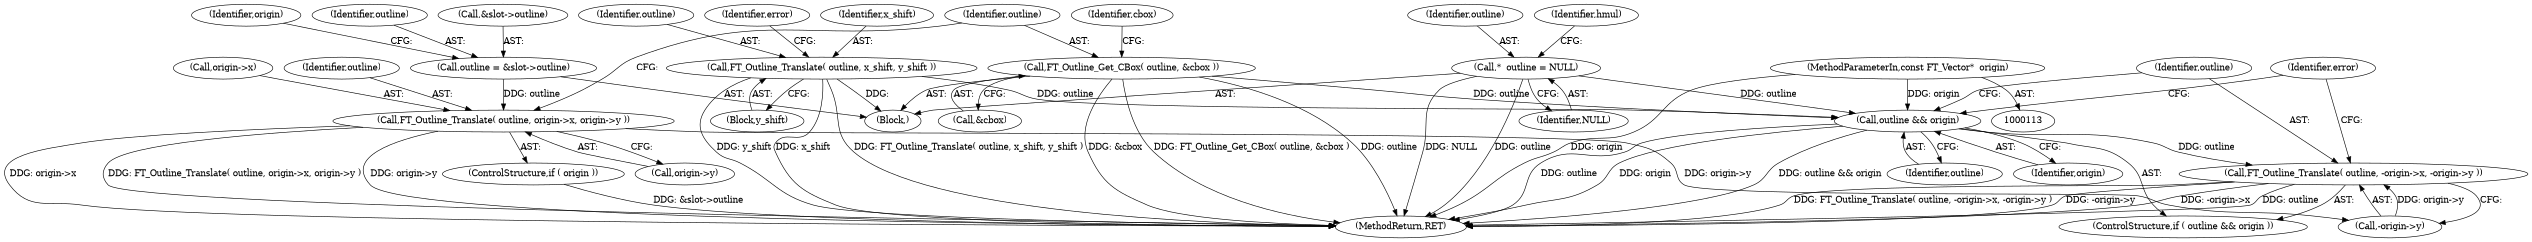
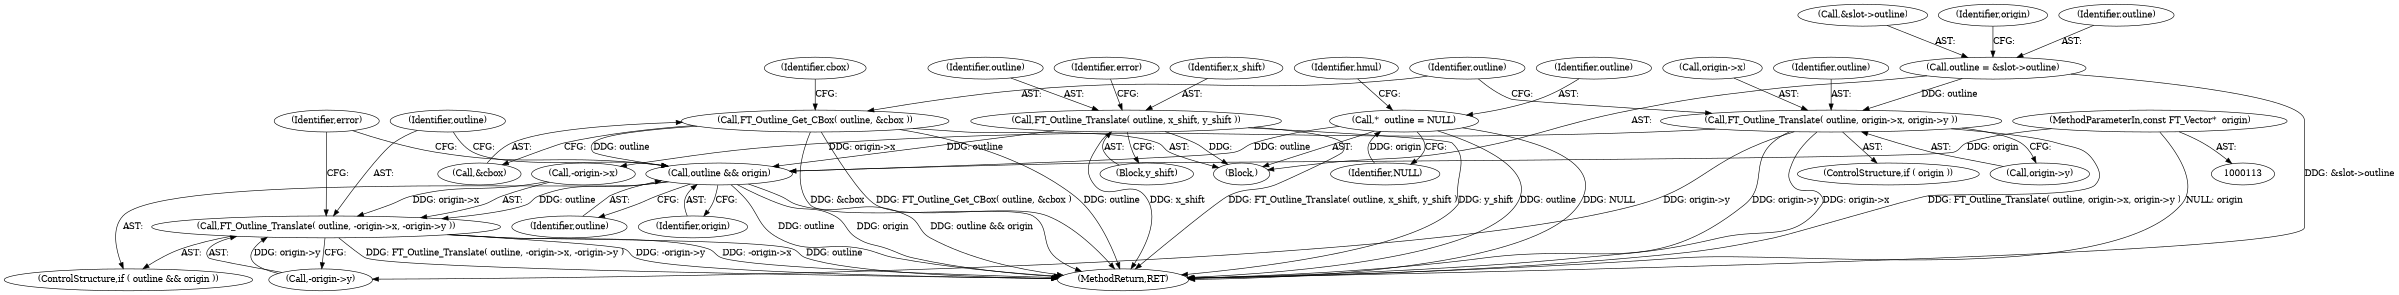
(1580, 95) -> (1395, 148)
(1596, 148) -> (2214, 200)
none -> (583, 174)
(945, 221) -> (1815, 262)
